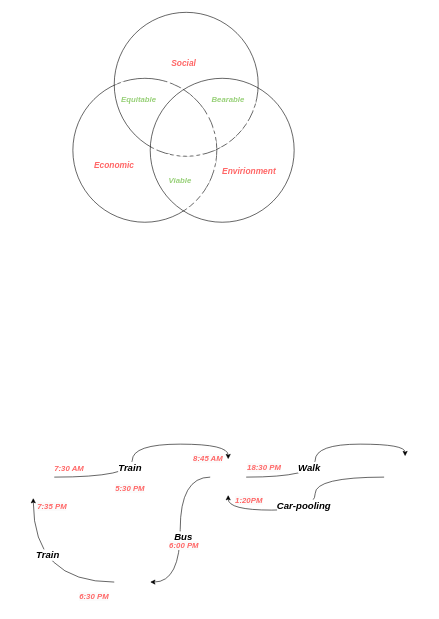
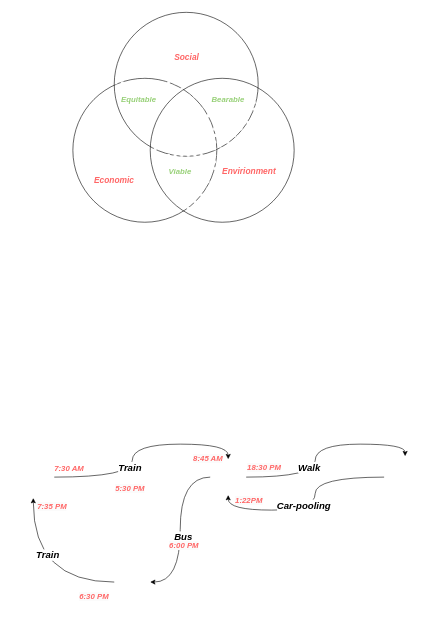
(184, 63) -> (187, 57)
(114, 165) -> (114, 180)
(180, 180) -> (180, 171)
(247, 501) -> (247, 501)
